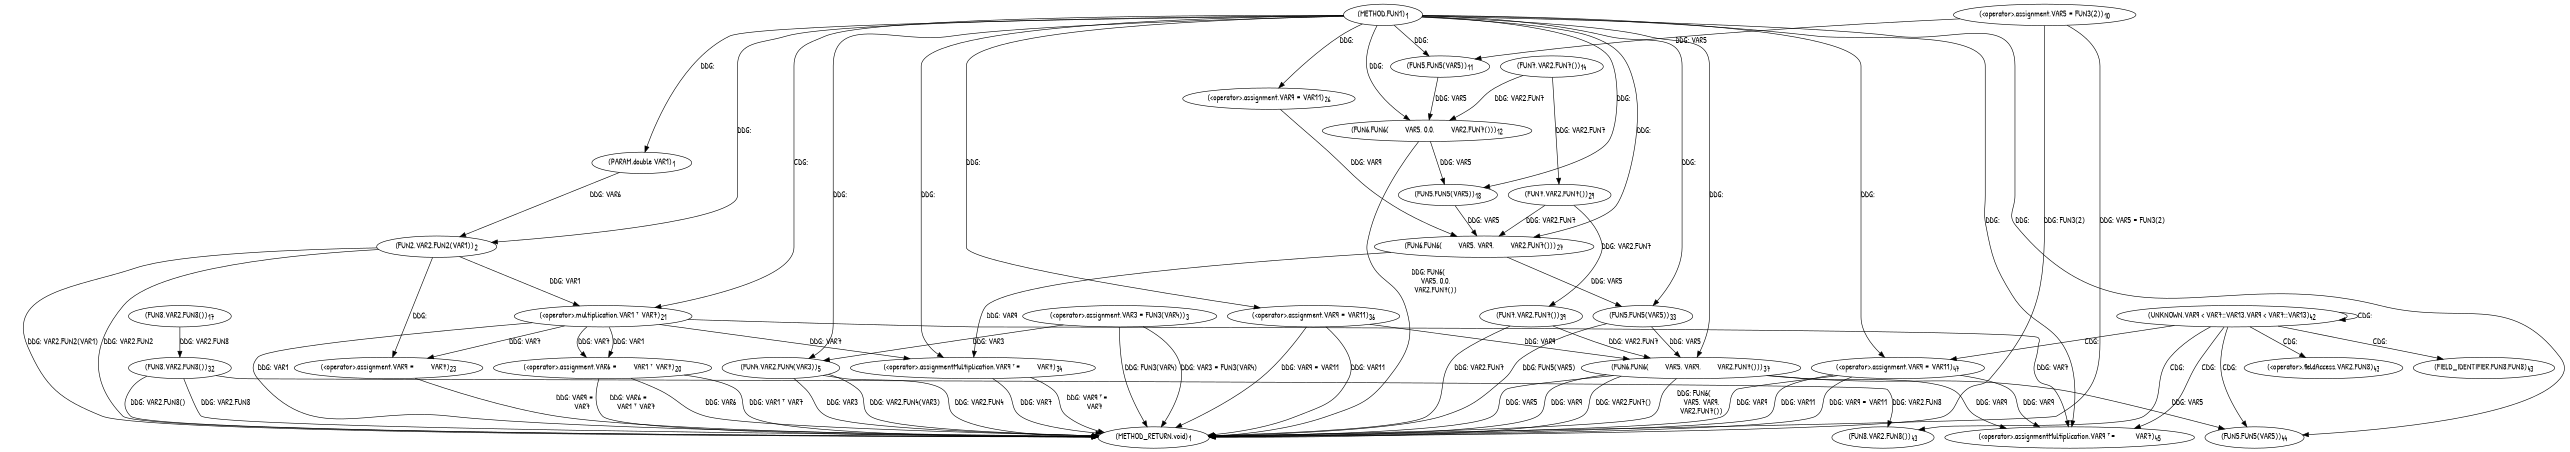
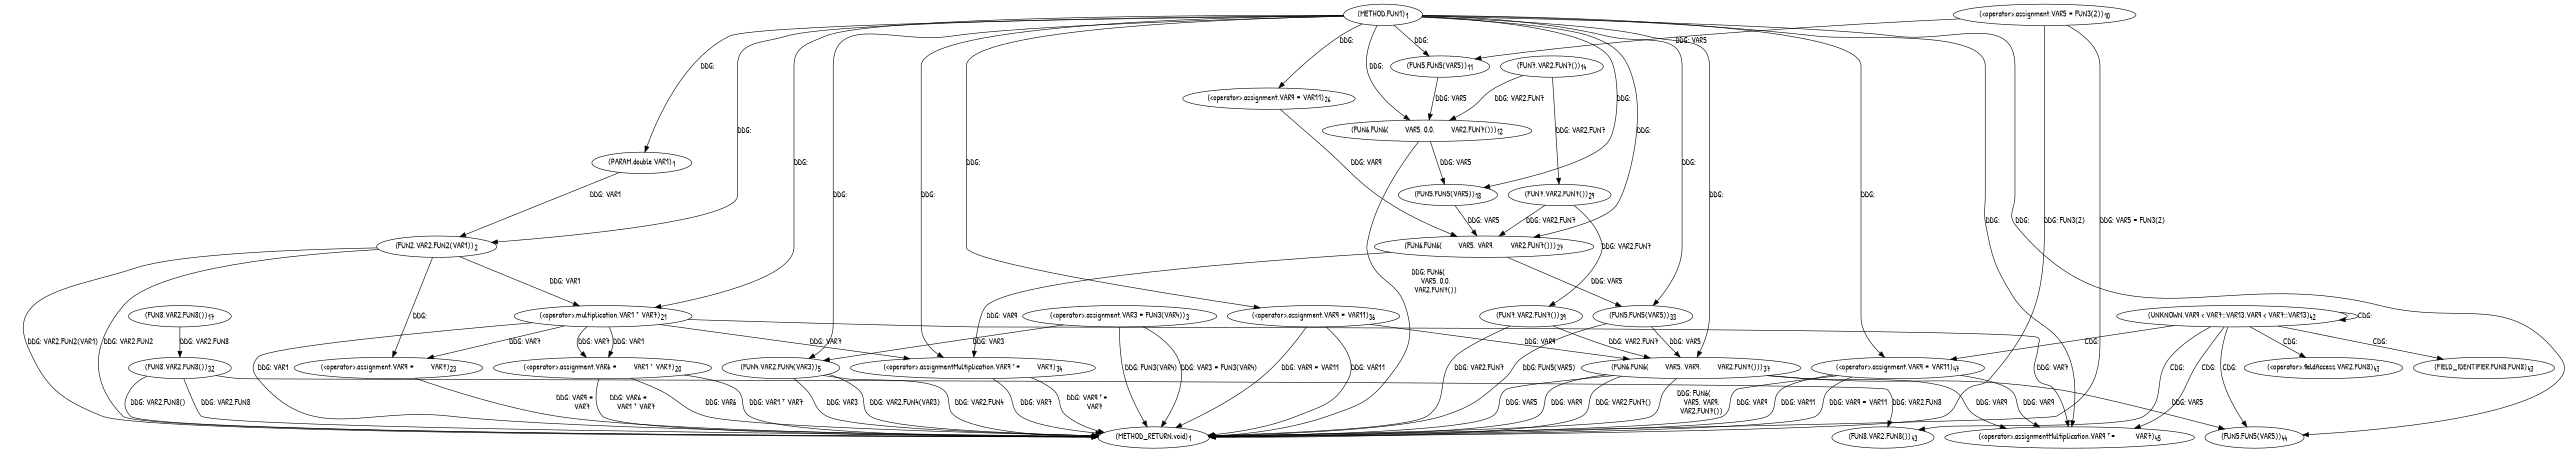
(802, 163) -> (802, 163)
(606, 195) -> (606, 195)
